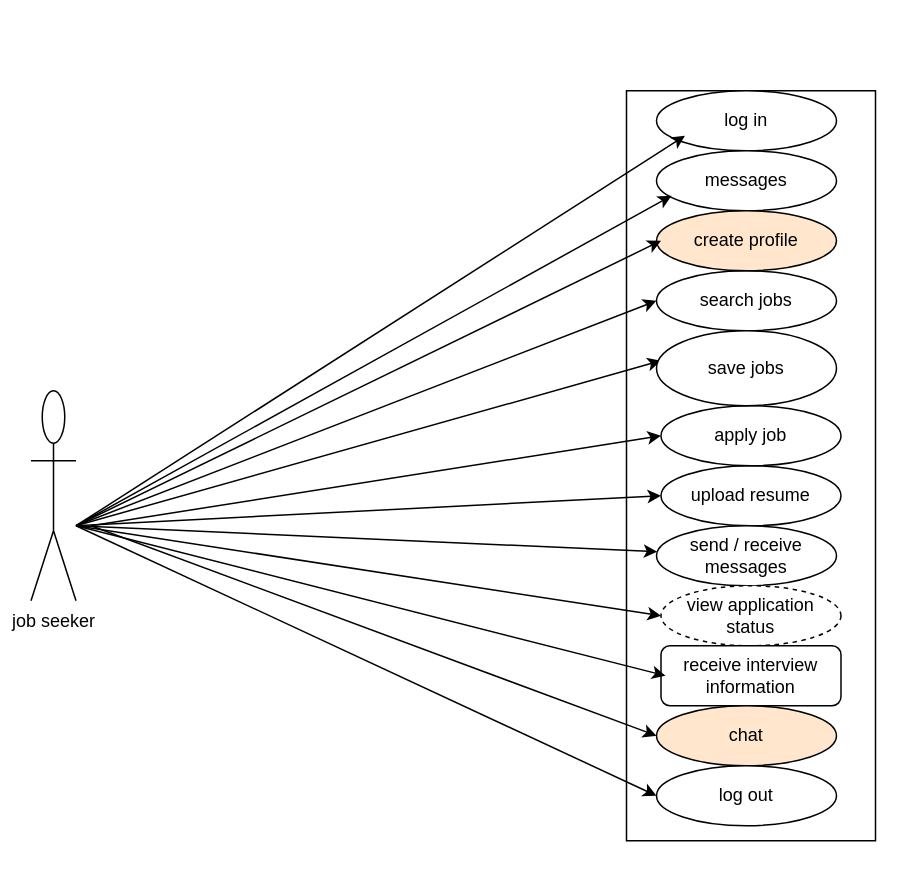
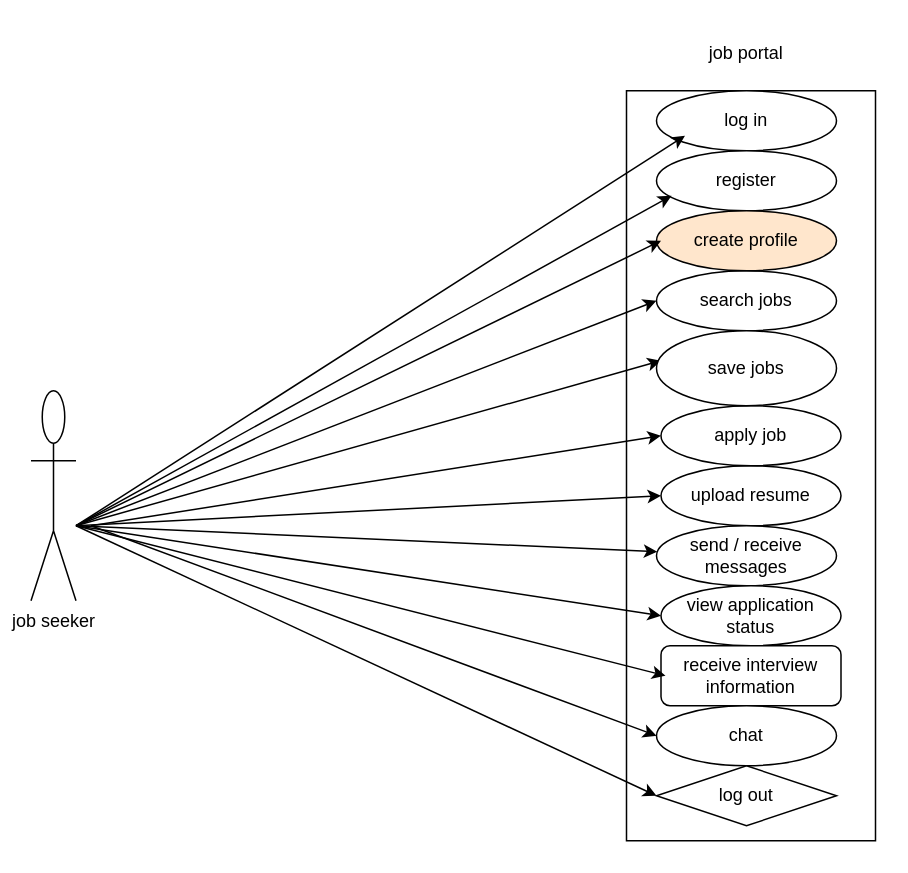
none -> (746, 53)
(746, 181) -> (746, 181)
(751, 616) -> (751, 616)
(746, 736) -> (746, 736)
(746, 796) -> (746, 796)
